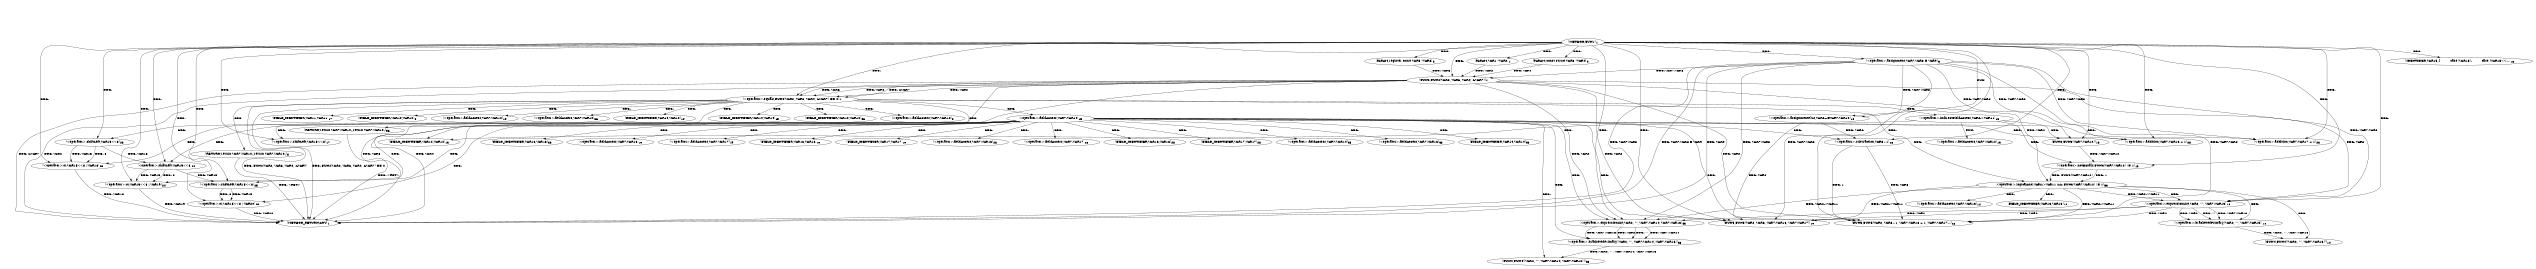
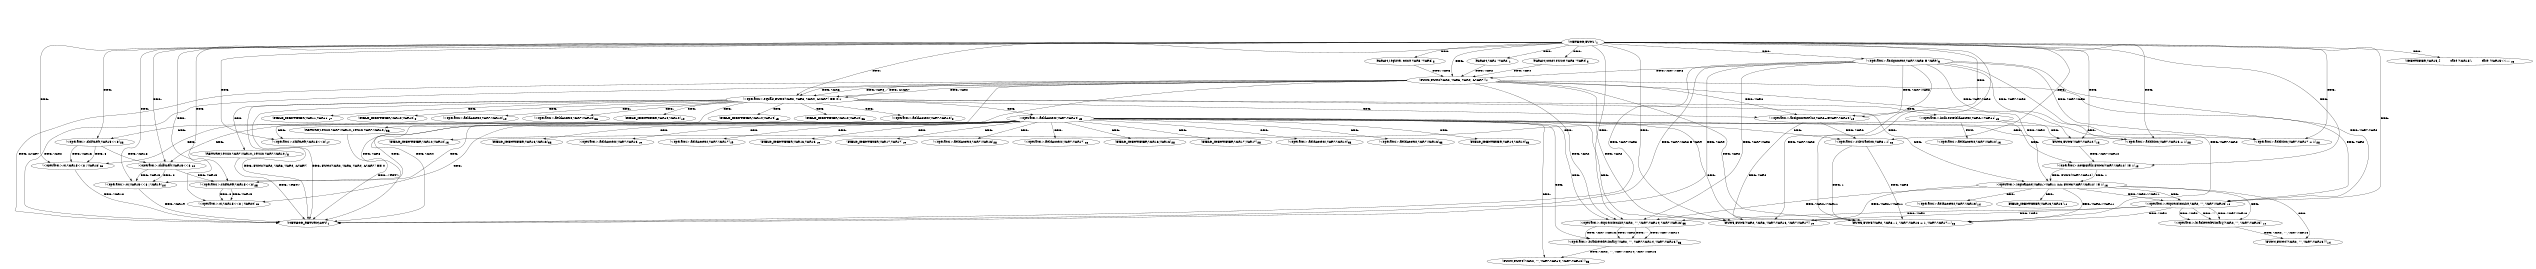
(1982, 80) -> (1982, 80)
none -> (1663, 89)
(759, 126) -> (1305, 109)
(2106, 185) -> (2106, 185)
(258, 216) -> none
